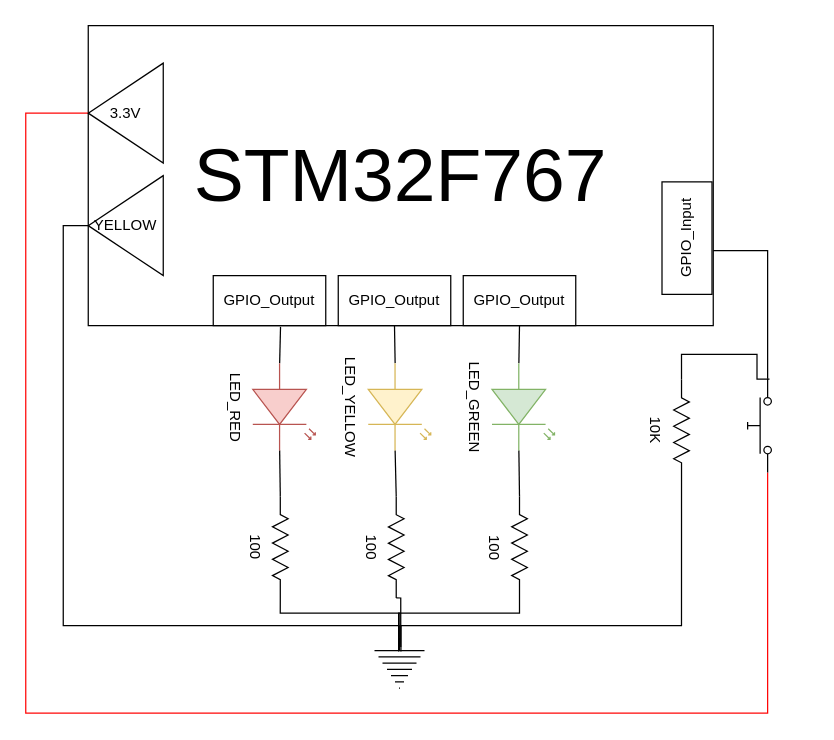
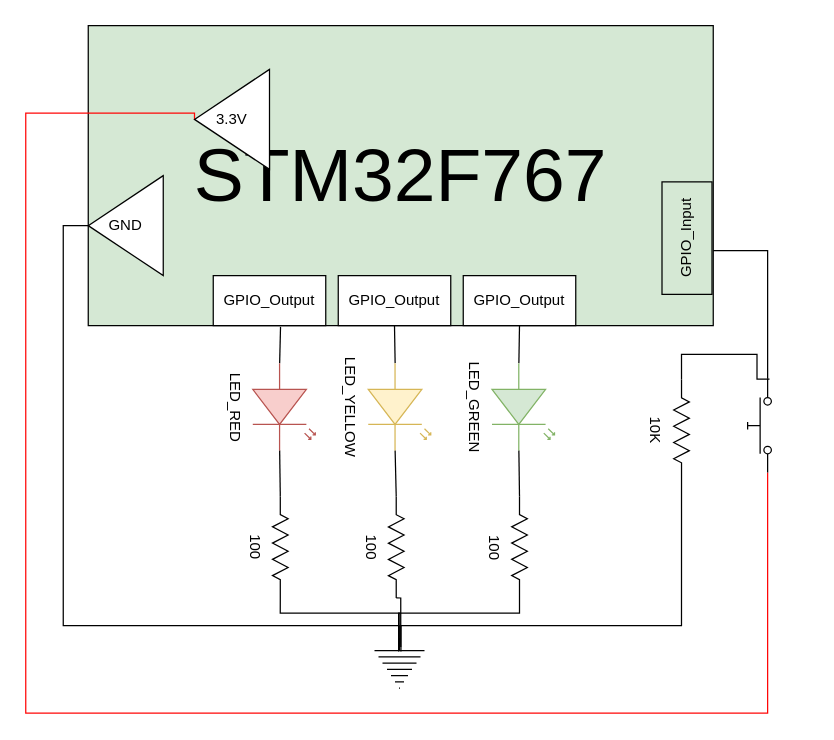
(126, 113) -> (232, 119)
(401, 176) -> (401, 176)
(126, 226) -> (126, 226)
(687, 238) -> (687, 238)
